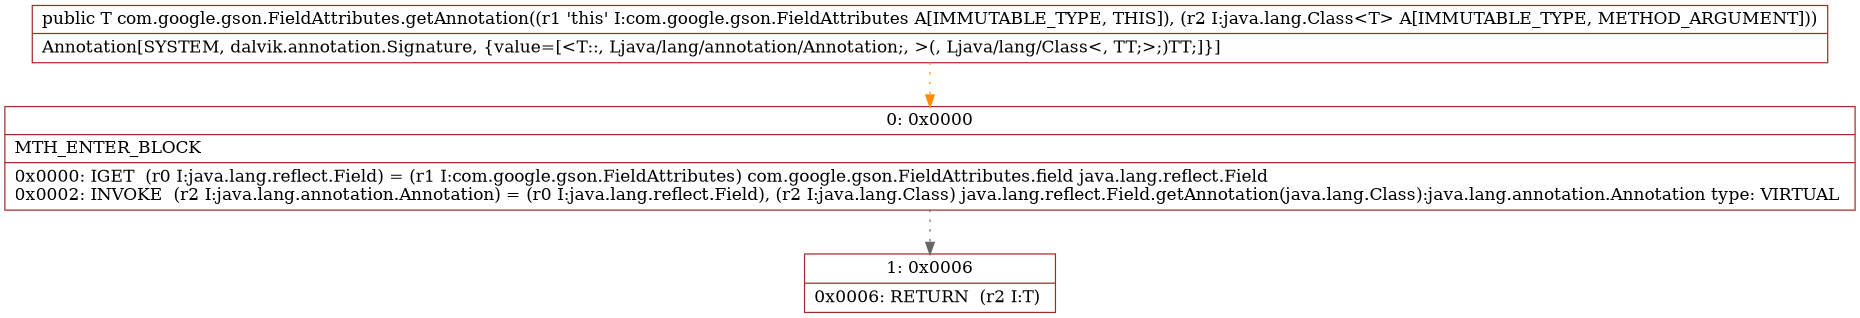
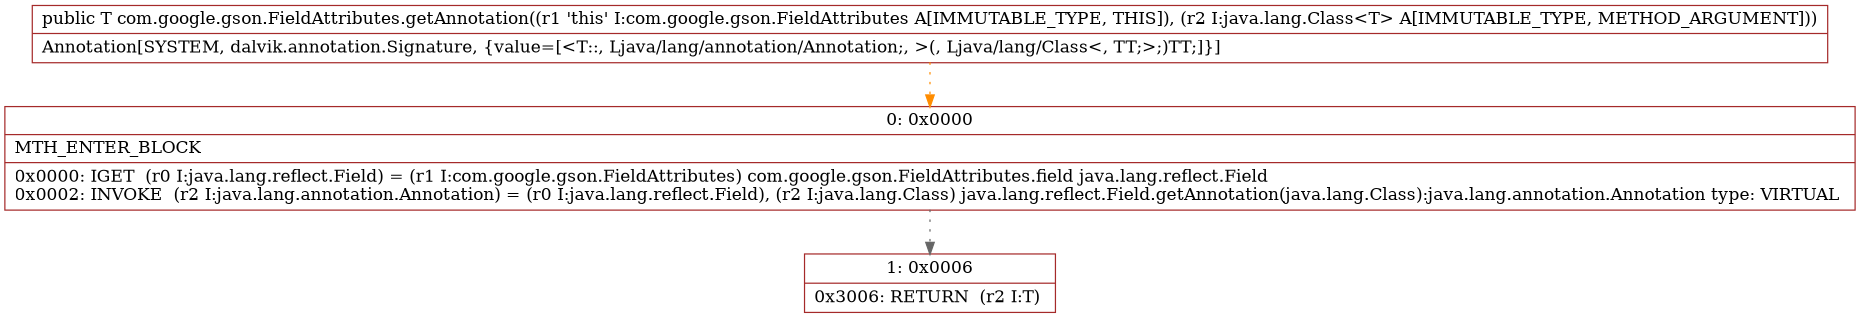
(930, 297) -> (930, 297)
